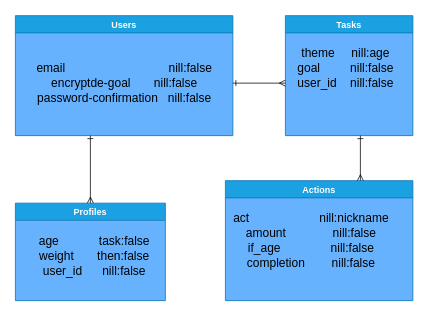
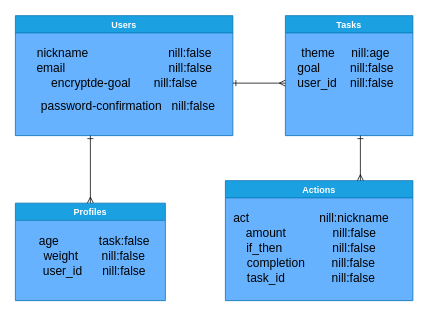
none -> (124, 53)
(124, 98) -> (128, 105)
(311, 248) -> (311, 248)
(95, 255) -> (95, 255)
none -> (311, 278)
